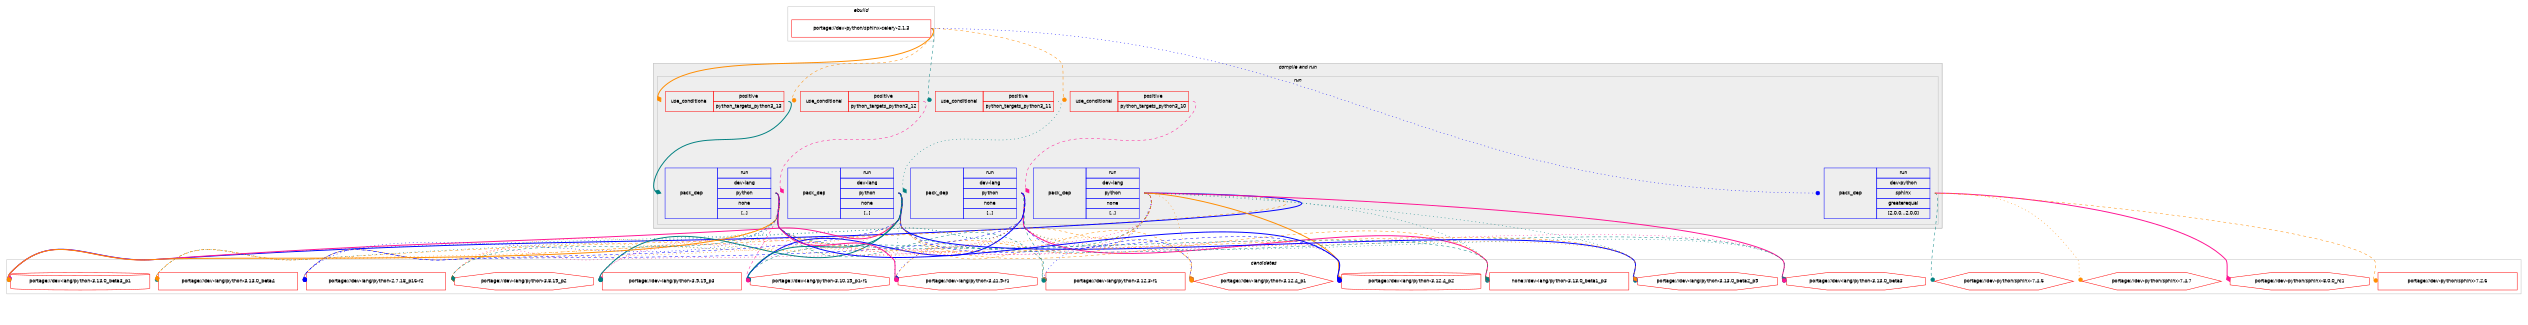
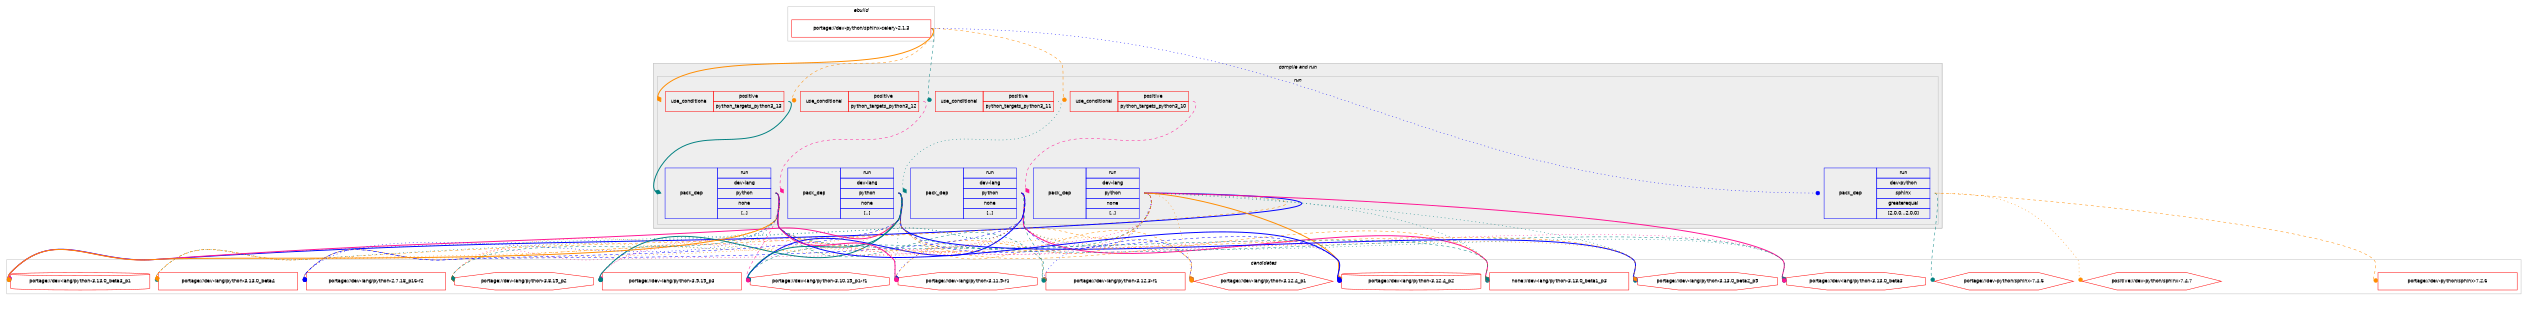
(968, 281) -> (968, 281)
(2152, 281) -> (2152, 281)
(2300, 281) -> none
